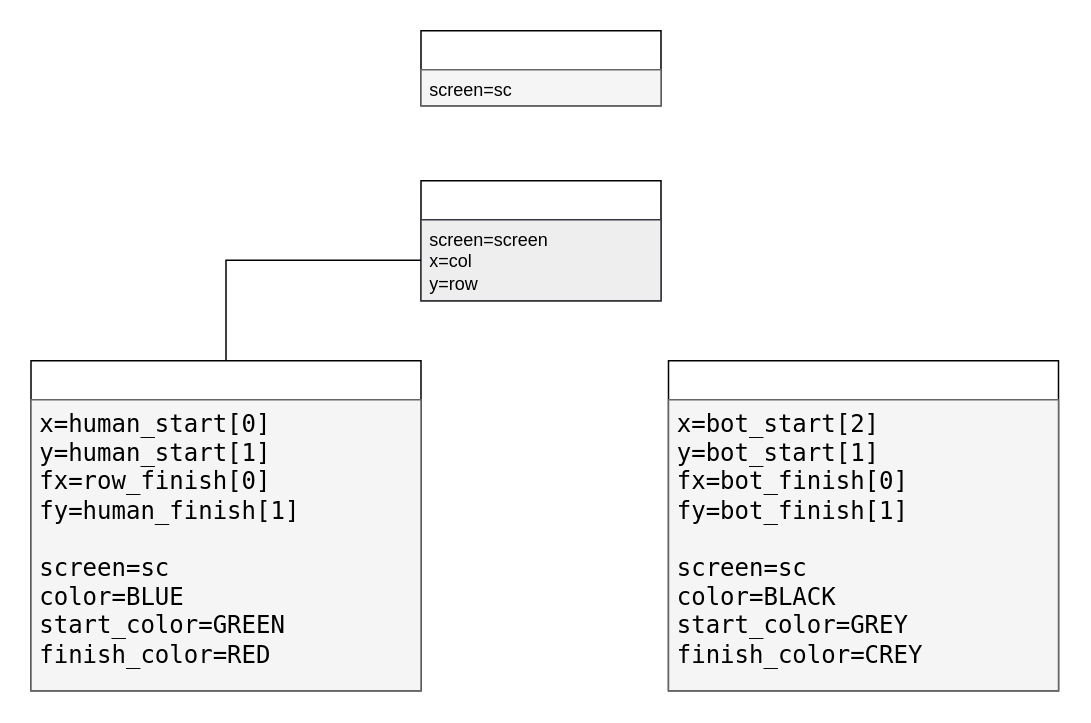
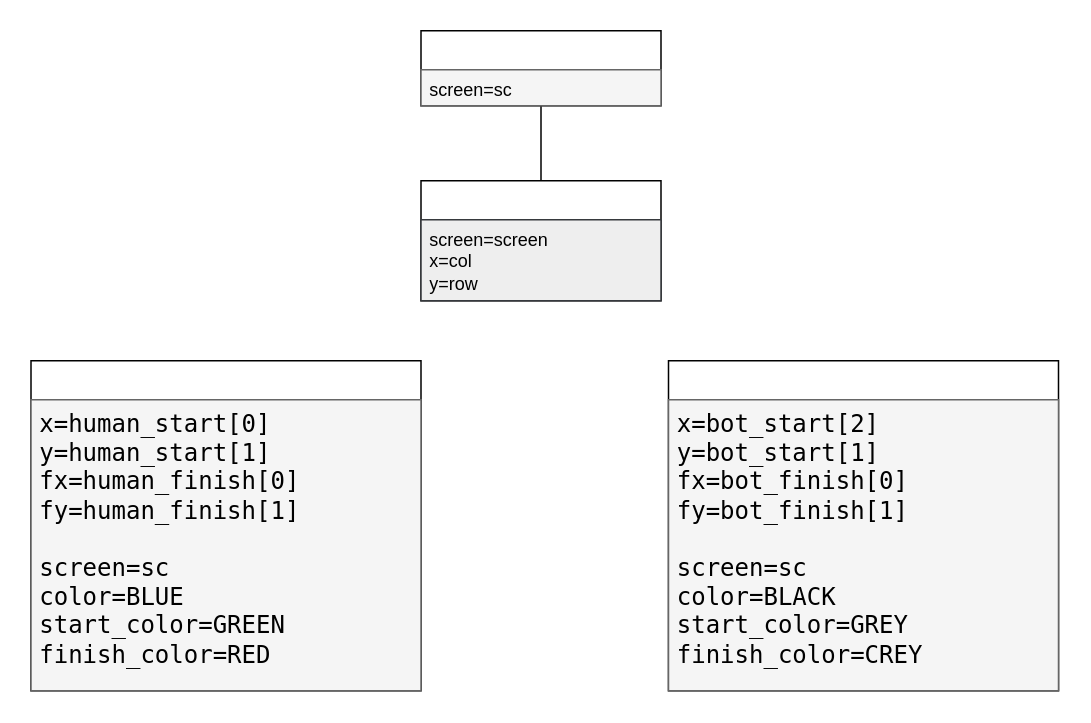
none -> (541, 142)
(275, 260) -> none
(126, 497) -> (126, 497)
